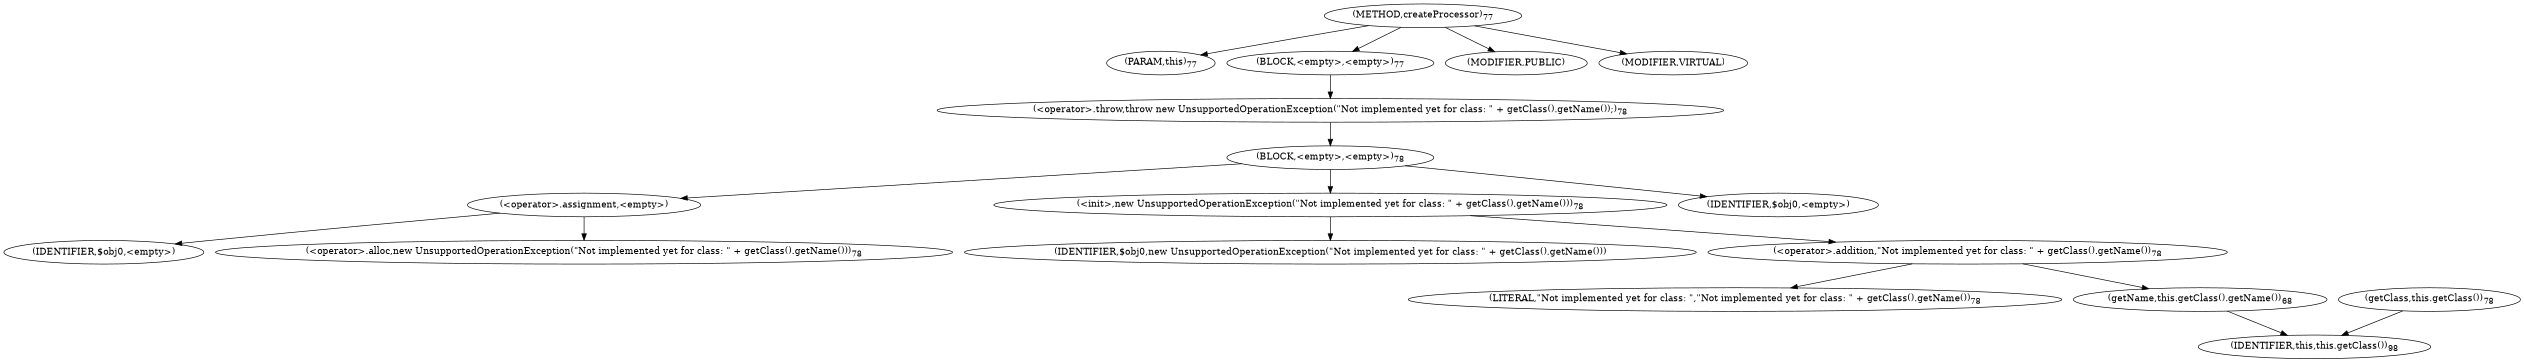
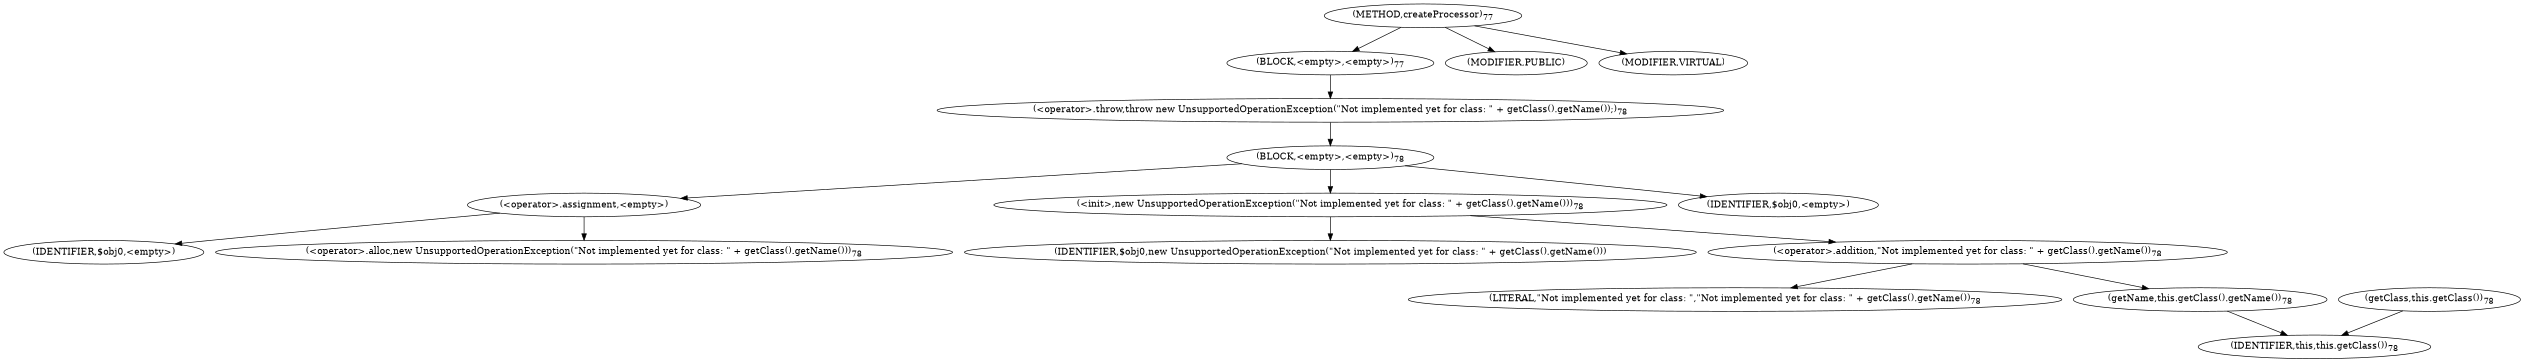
(1161, 63) -> none
(2287, 299) -> (2287, 299)
(2393, 346) -> (2393, 346)
